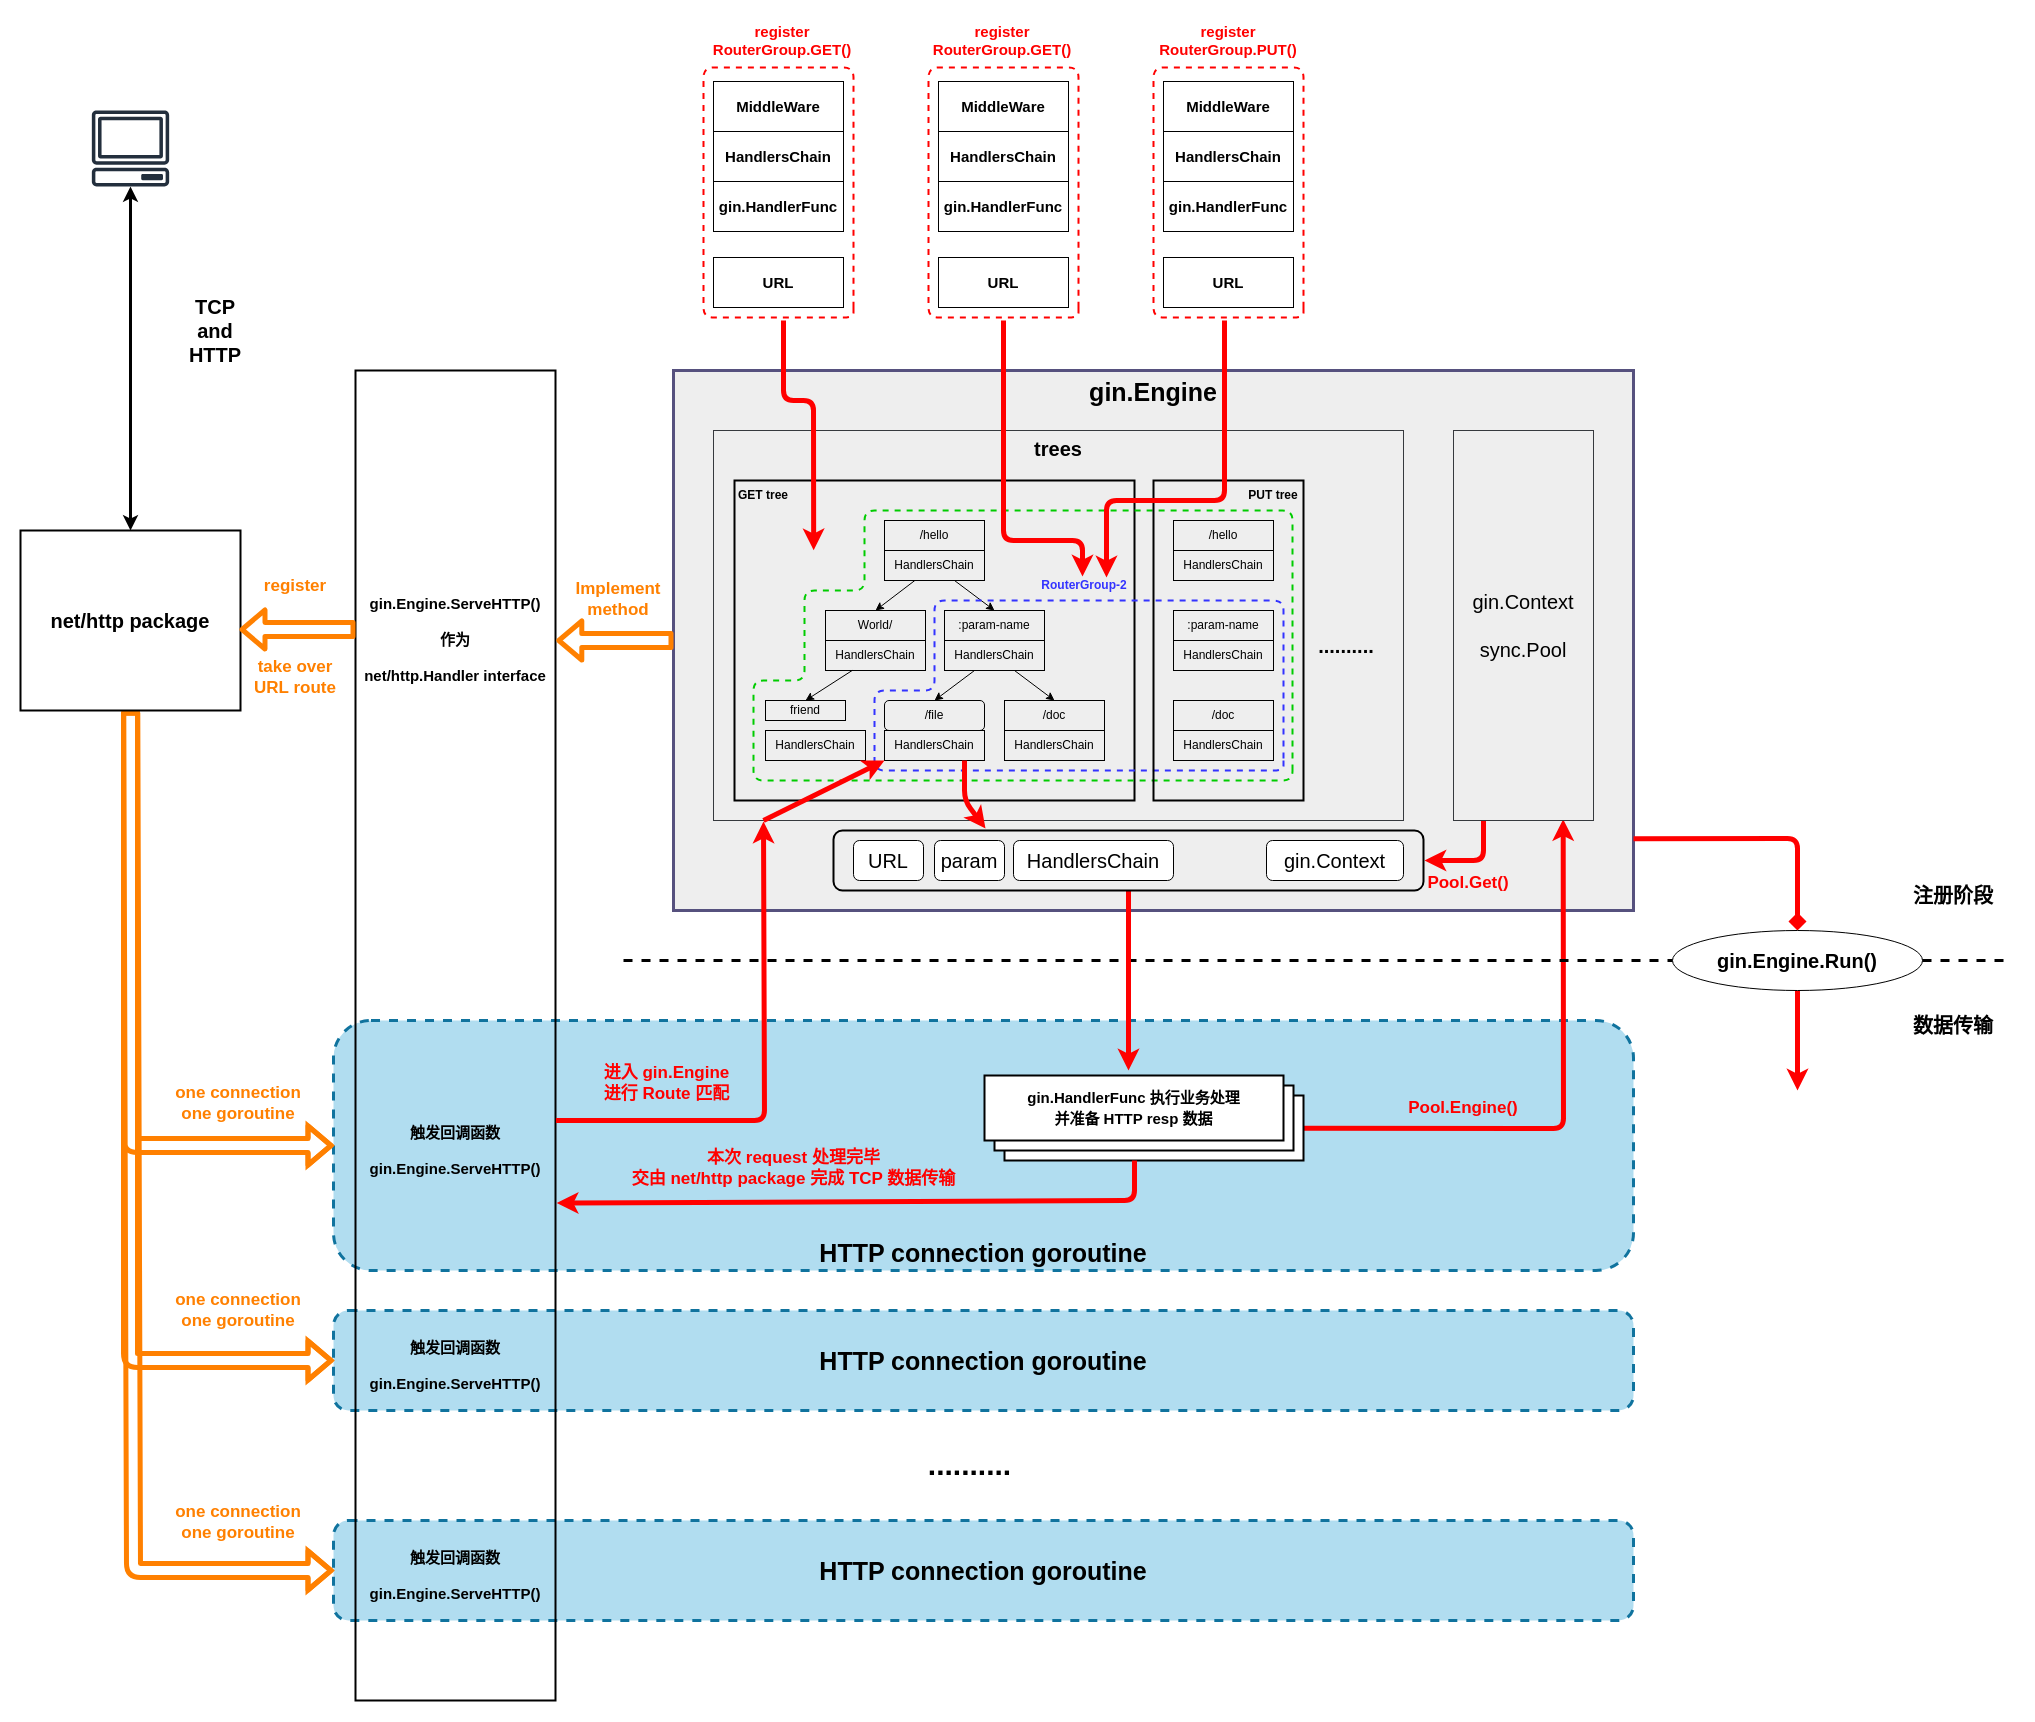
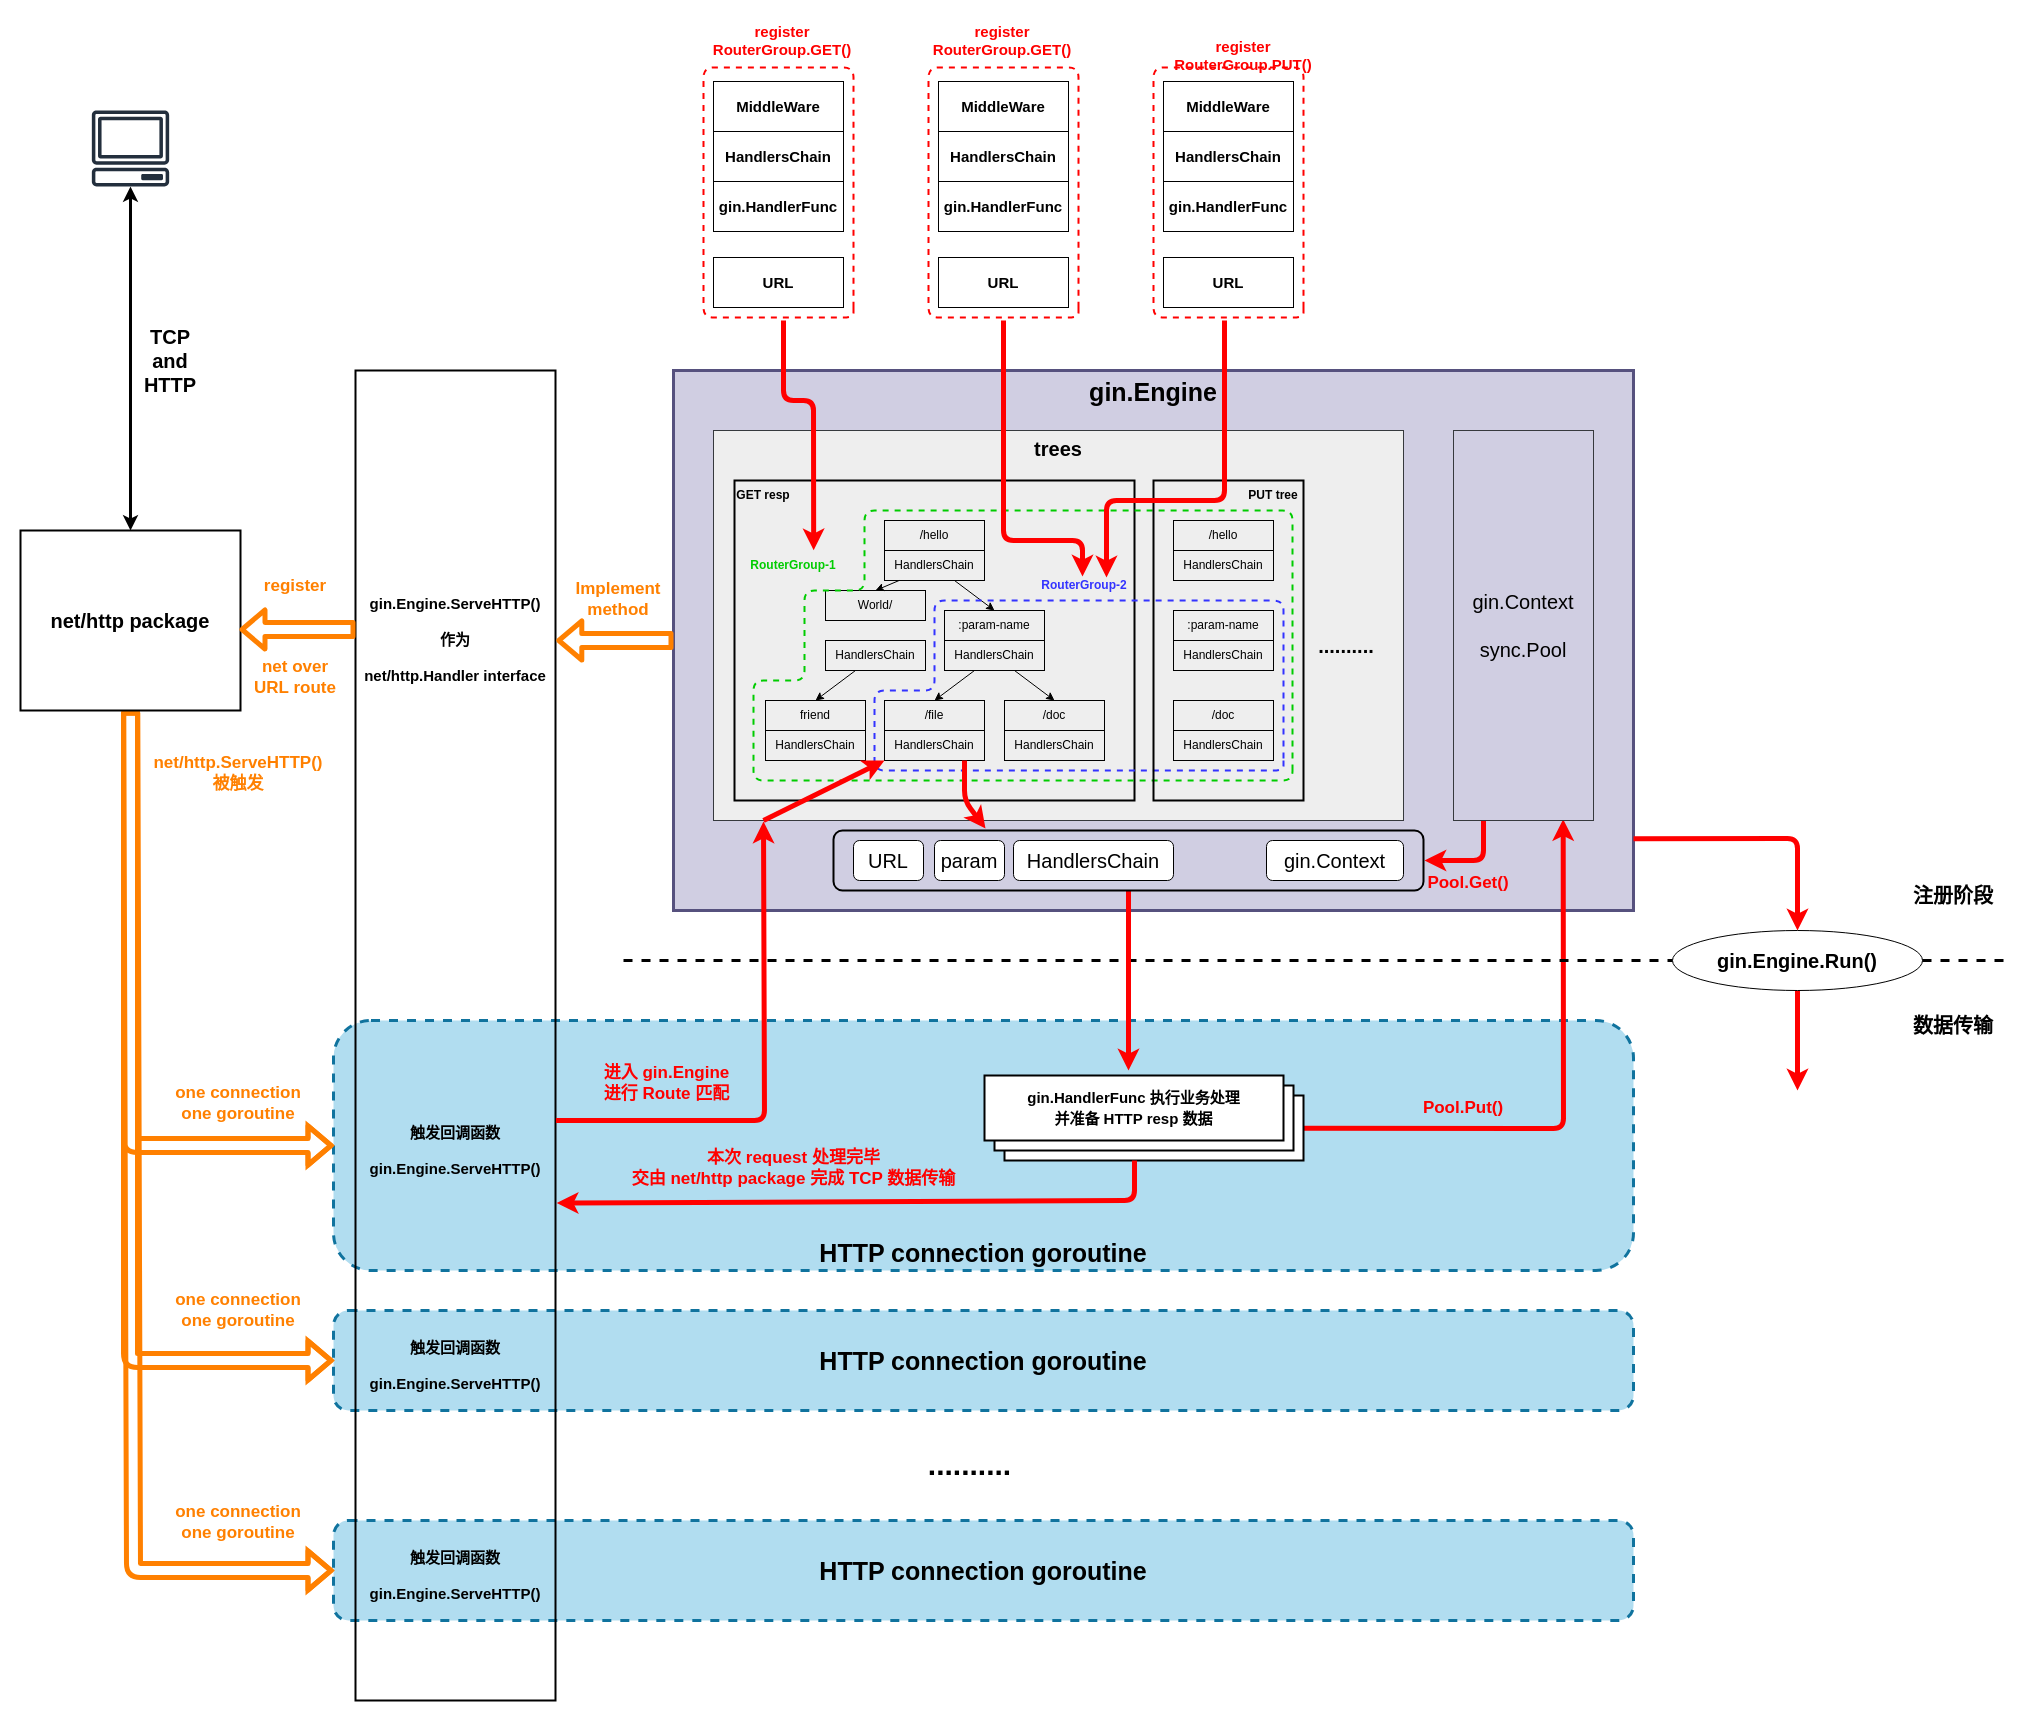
(1229, 41) -> (1244, 56)
(216, 331) -> (171, 361)
(1154, 393) -> (1154, 393)
(764, 496) -> (764, 496)
none -> (794, 566)
(876, 626) -> (876, 606)
(1524, 626) -> (1524, 626)
(296, 678) -> (296, 678)
(806, 711) -> (816, 716)
(935, 716) -> (935, 716)
none -> (239, 774)
(1798, 913) -> (1798, 913)
(1464, 1109) -> (1464, 1109)
